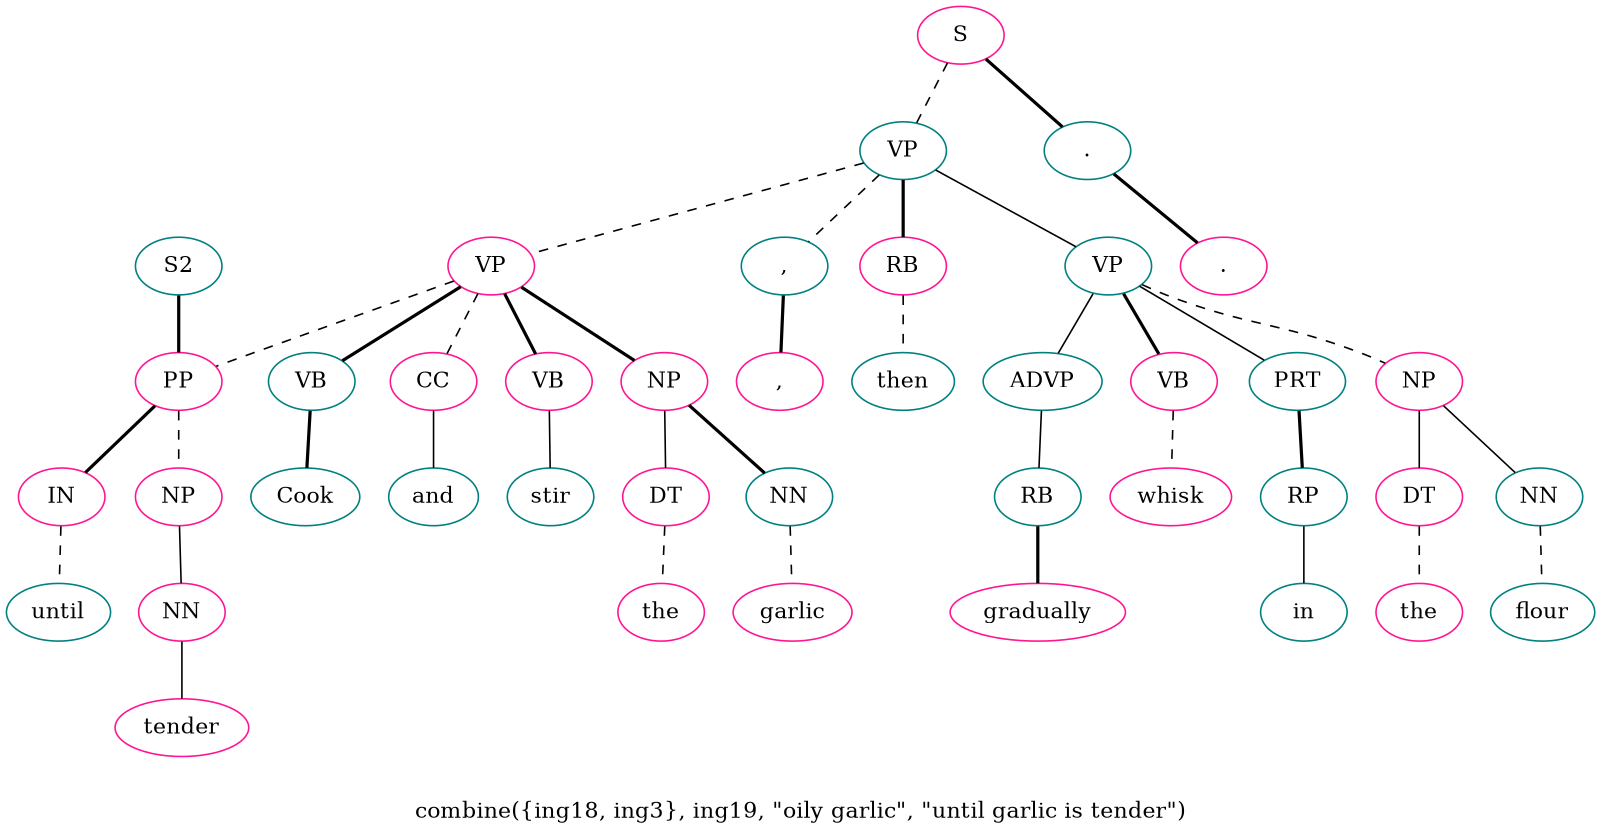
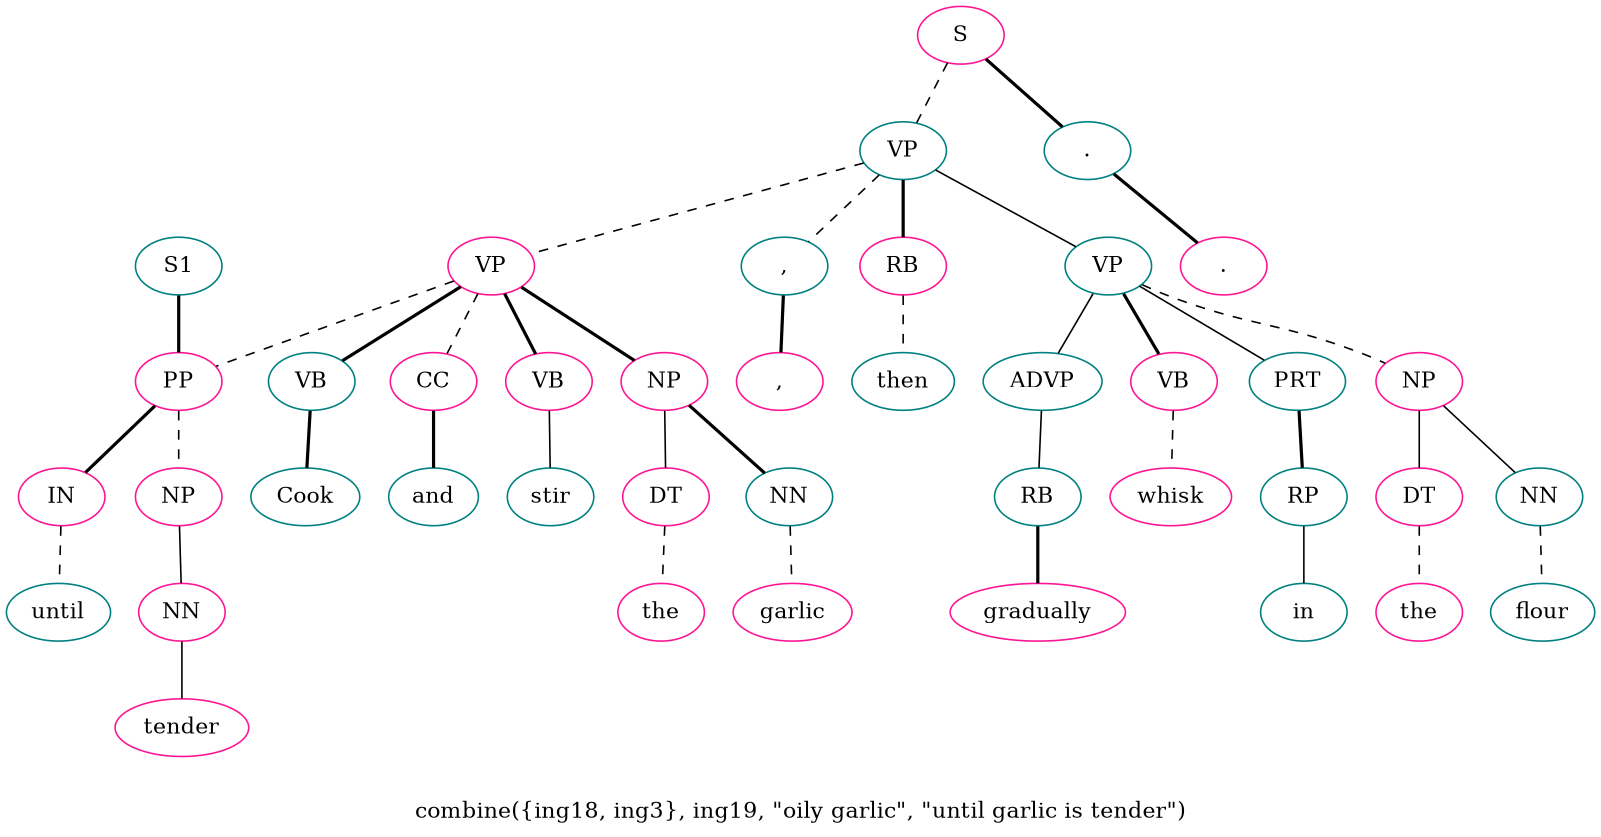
(179, 266) -> (179, 266)
(434, 439) -> (434, 439)
